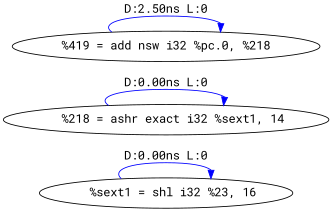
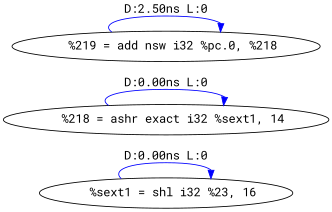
(166, 46) -> (166, 46)
